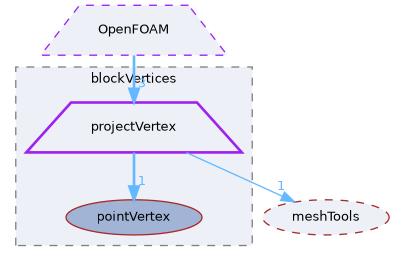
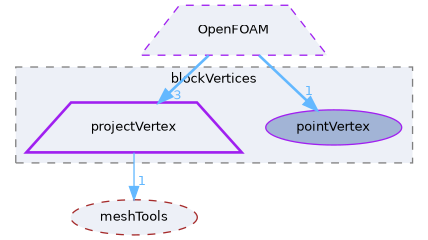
(134, 169) -> (283, 78)
(134, 217) -> (334, 127)
